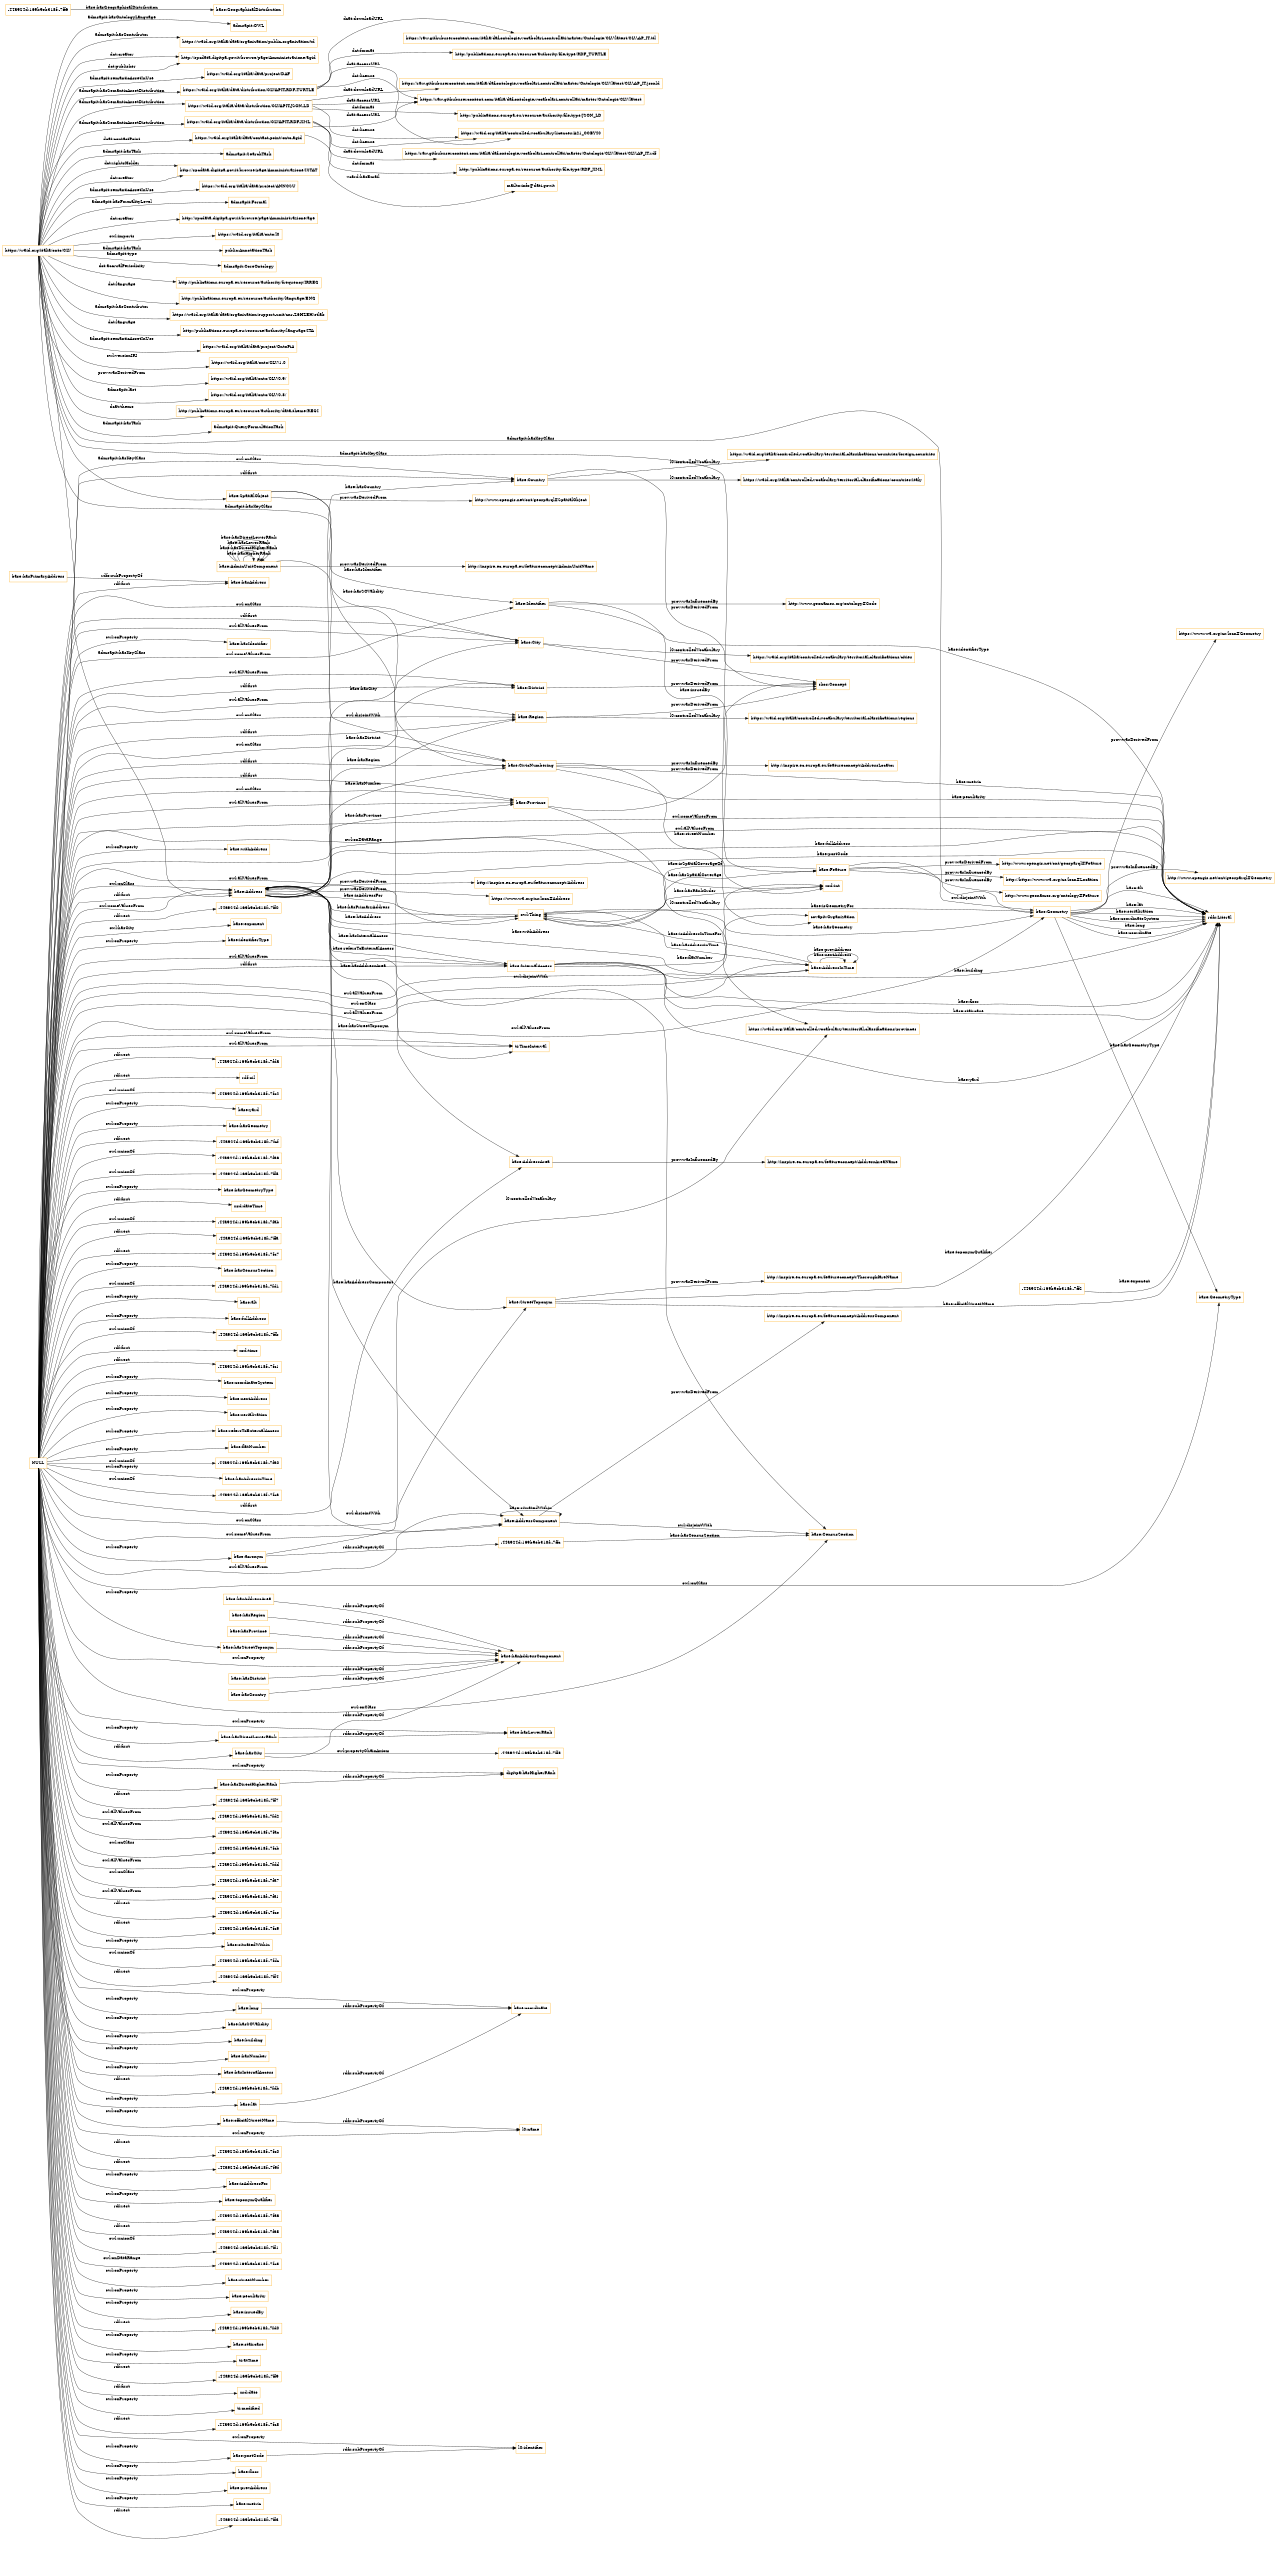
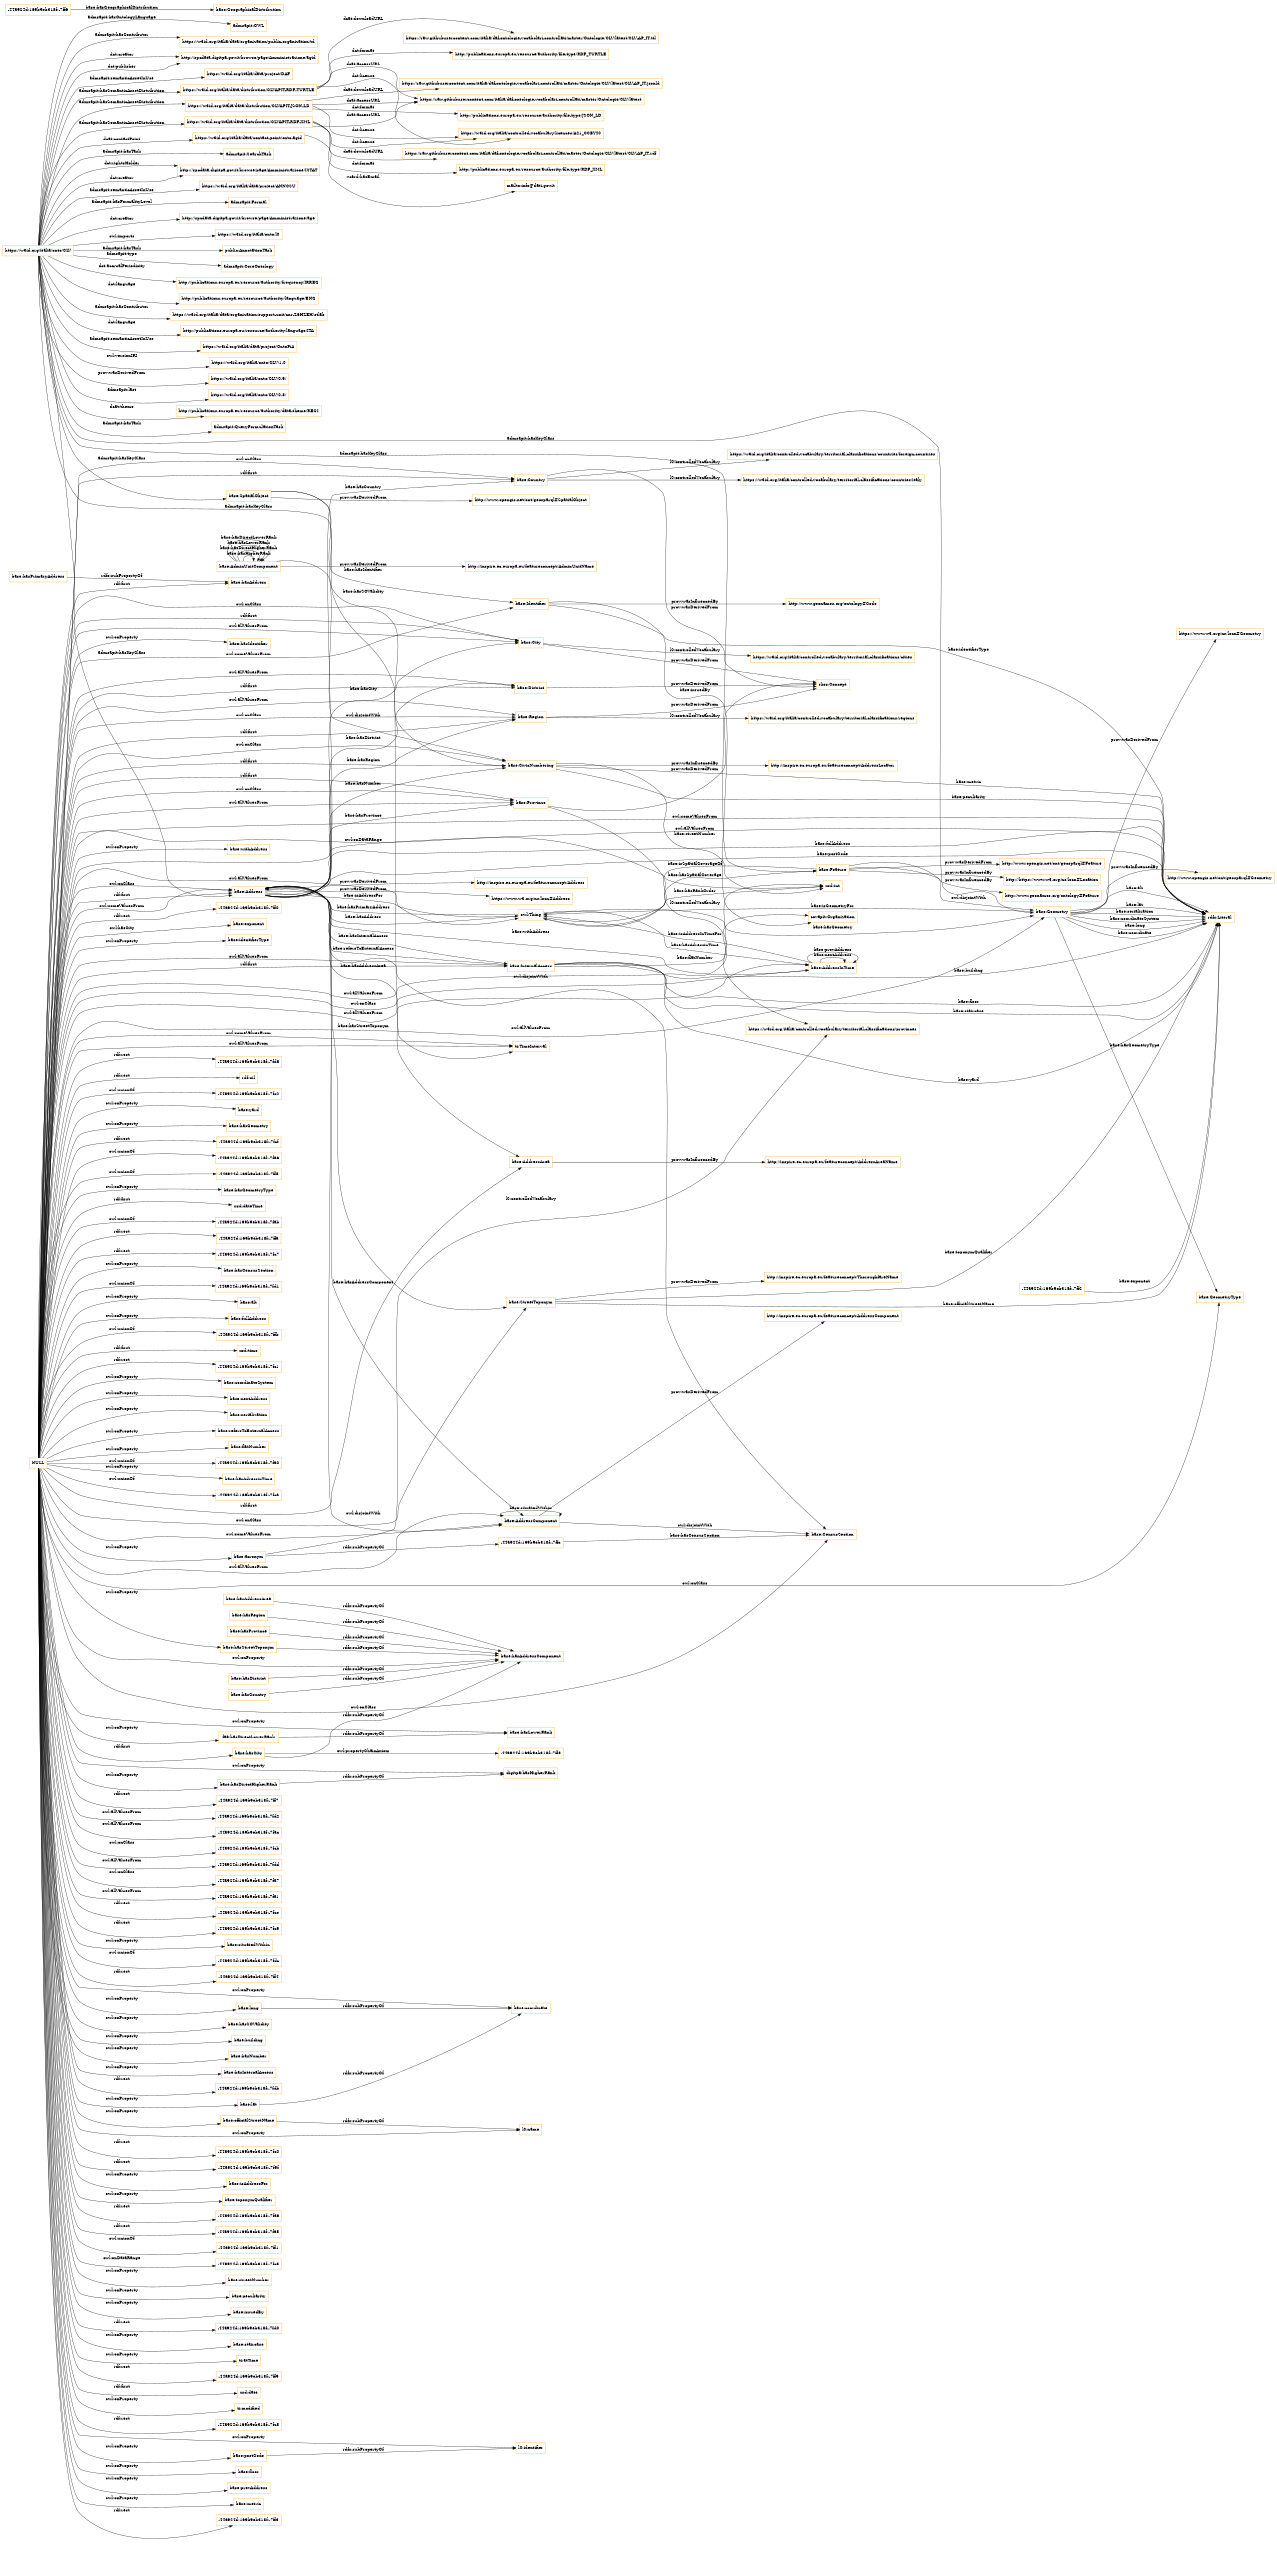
(249, 1737) -> (249, 1737)
